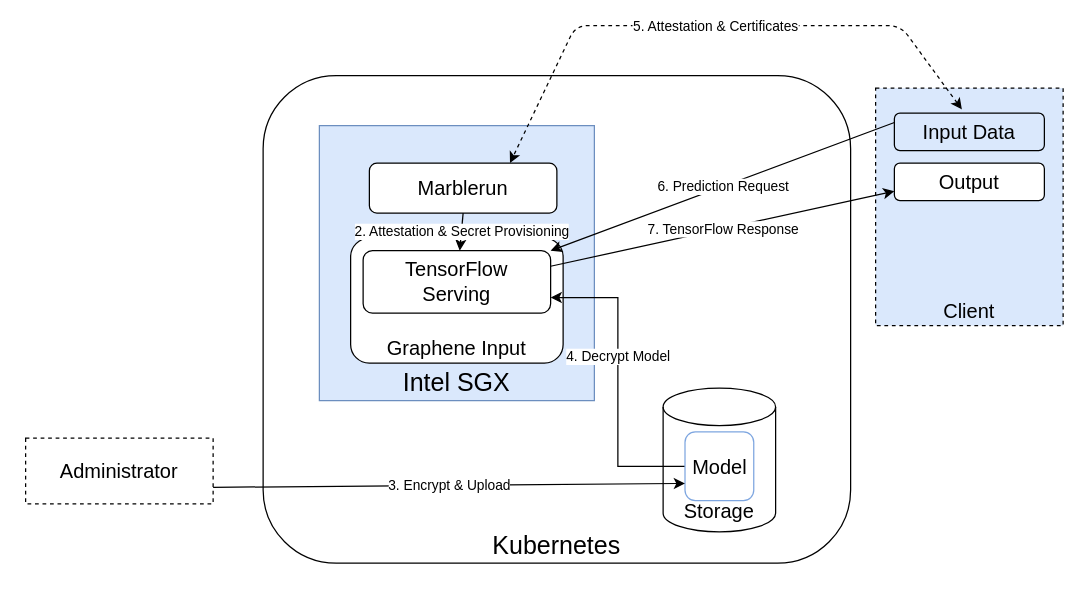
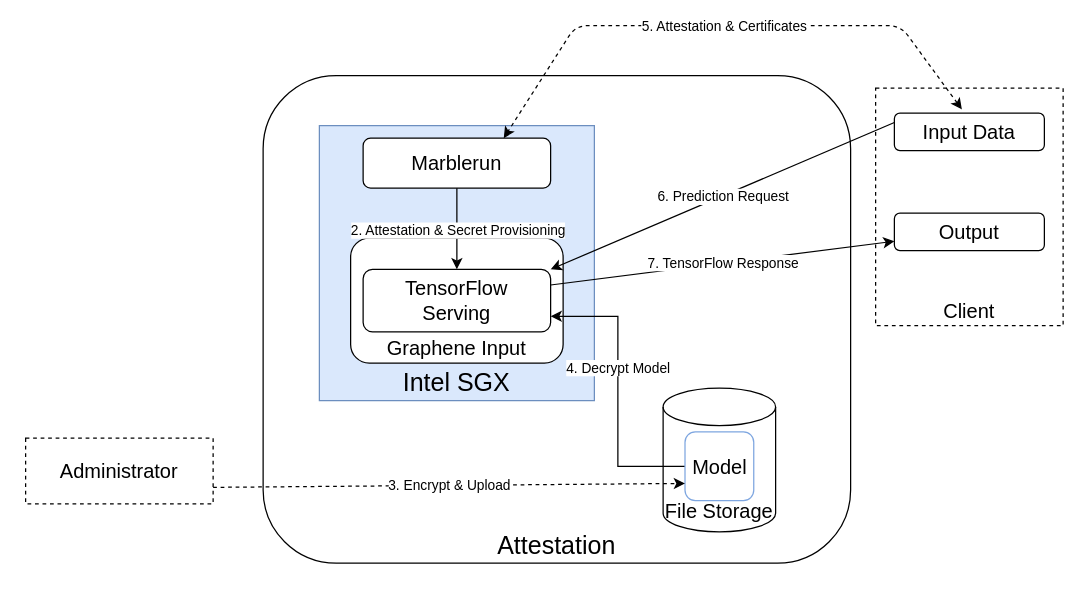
(969, 132) -> (969, 132)
(969, 182) -> (969, 232)
(463, 188) -> (457, 163)
(969, 207) -> (969, 207)
(457, 282) -> (457, 301)
(300, 487) -> (300, 487)
(719, 498) -> (719, 498)
(557, 544) -> (557, 544)
